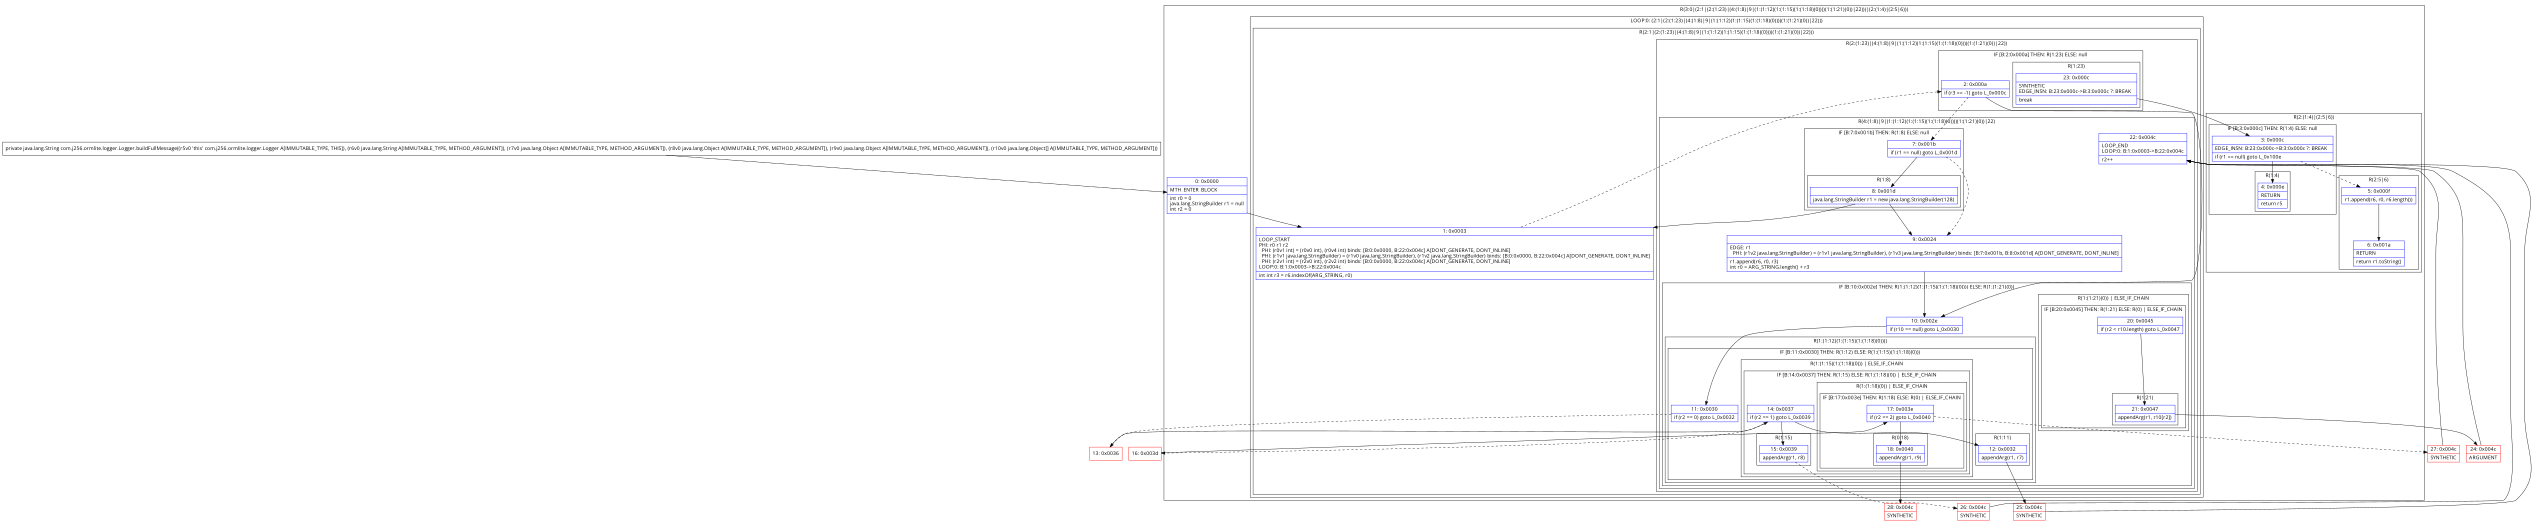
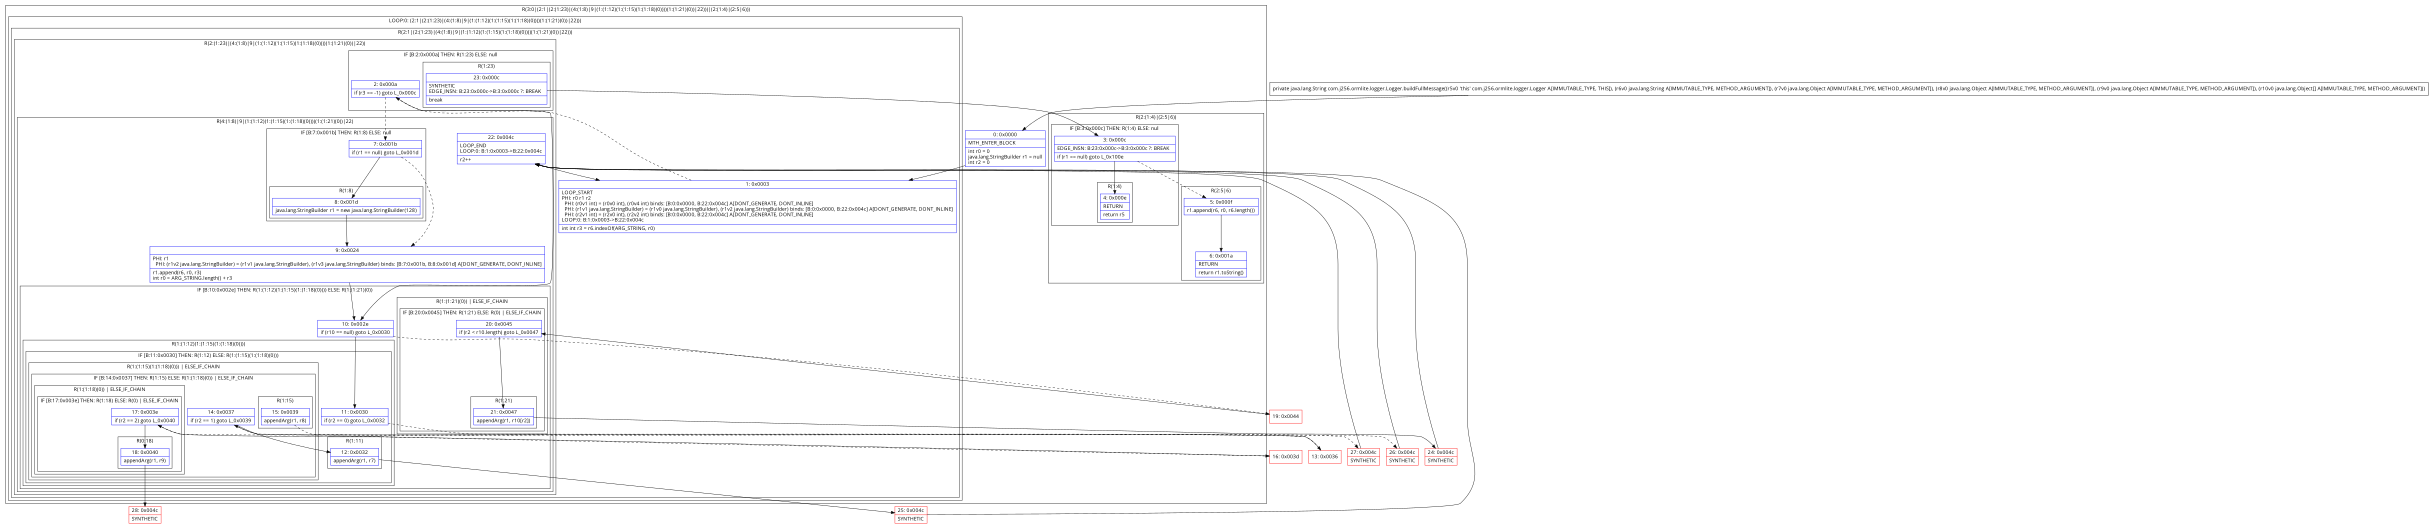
(1757, 221) -> (566, 172)
(1741, 248) -> (162, 259)
none -> (1286, 417)
(1782, 431) -> none
(2483, 458) -> (1441, 461)
